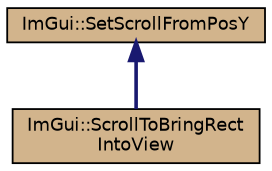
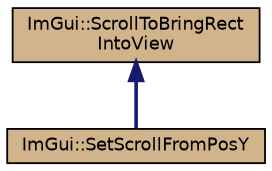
(136, 85) -> (136, 105)
